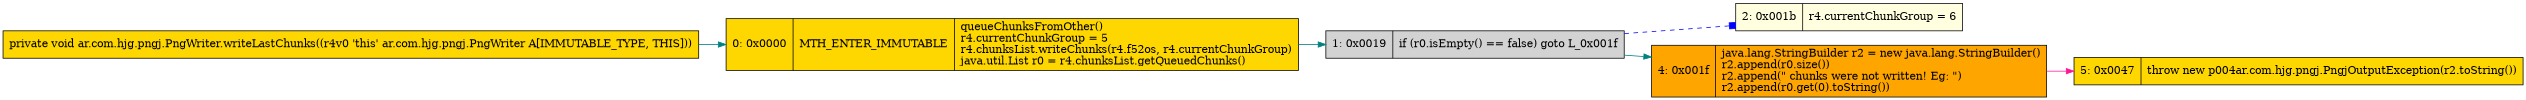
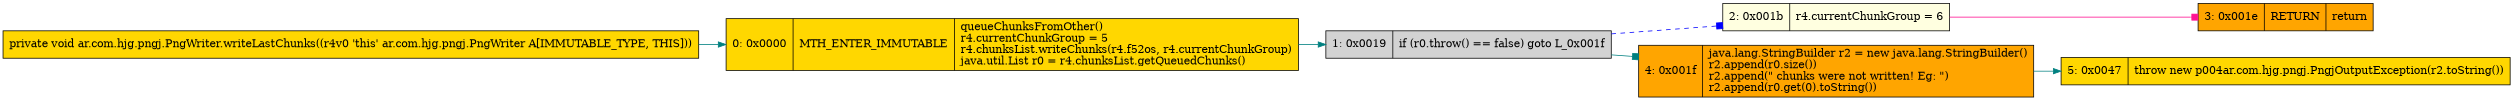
none -> (2286, 17)
(1509, 44) -> (1502, 44)
(1634, 56) -> (1621, 56)
(2056, 71) -> (2044, 71)
